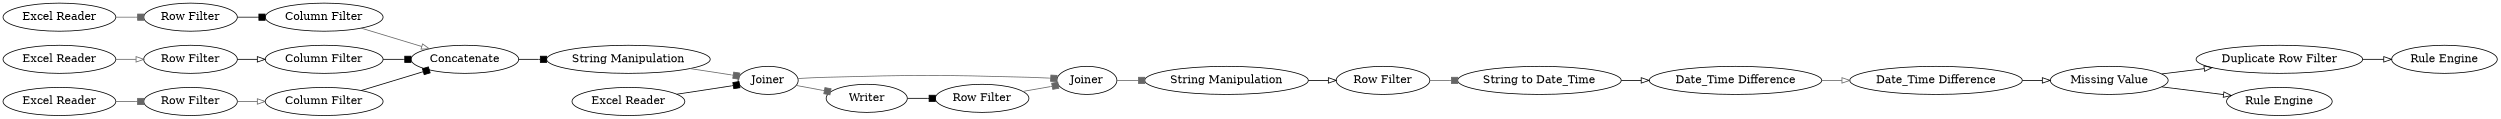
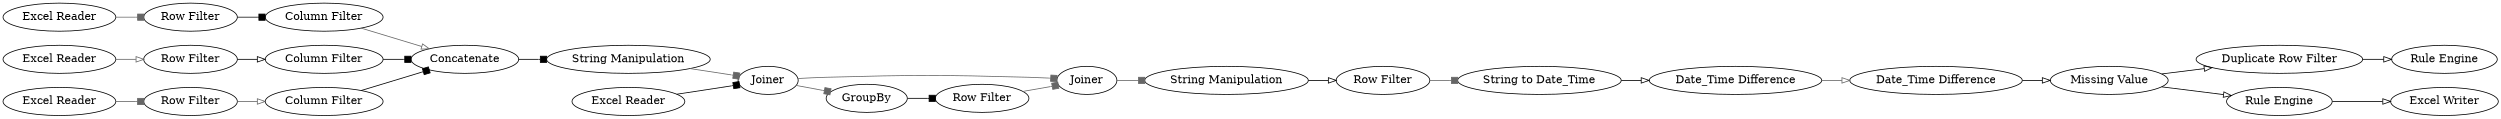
(867, 98) -> (867, 98)
none -> (2444, 101)
